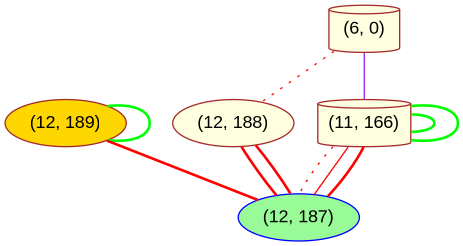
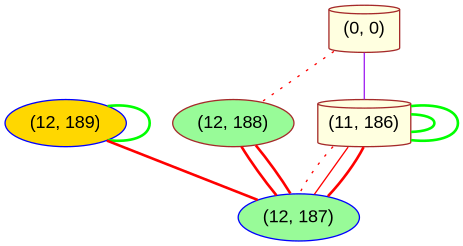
(364, 29) -> (364, 29)
(66, 123) -> (66, 123)
(233, 123) -> (233, 123)
(364, 123) -> (364, 123)
